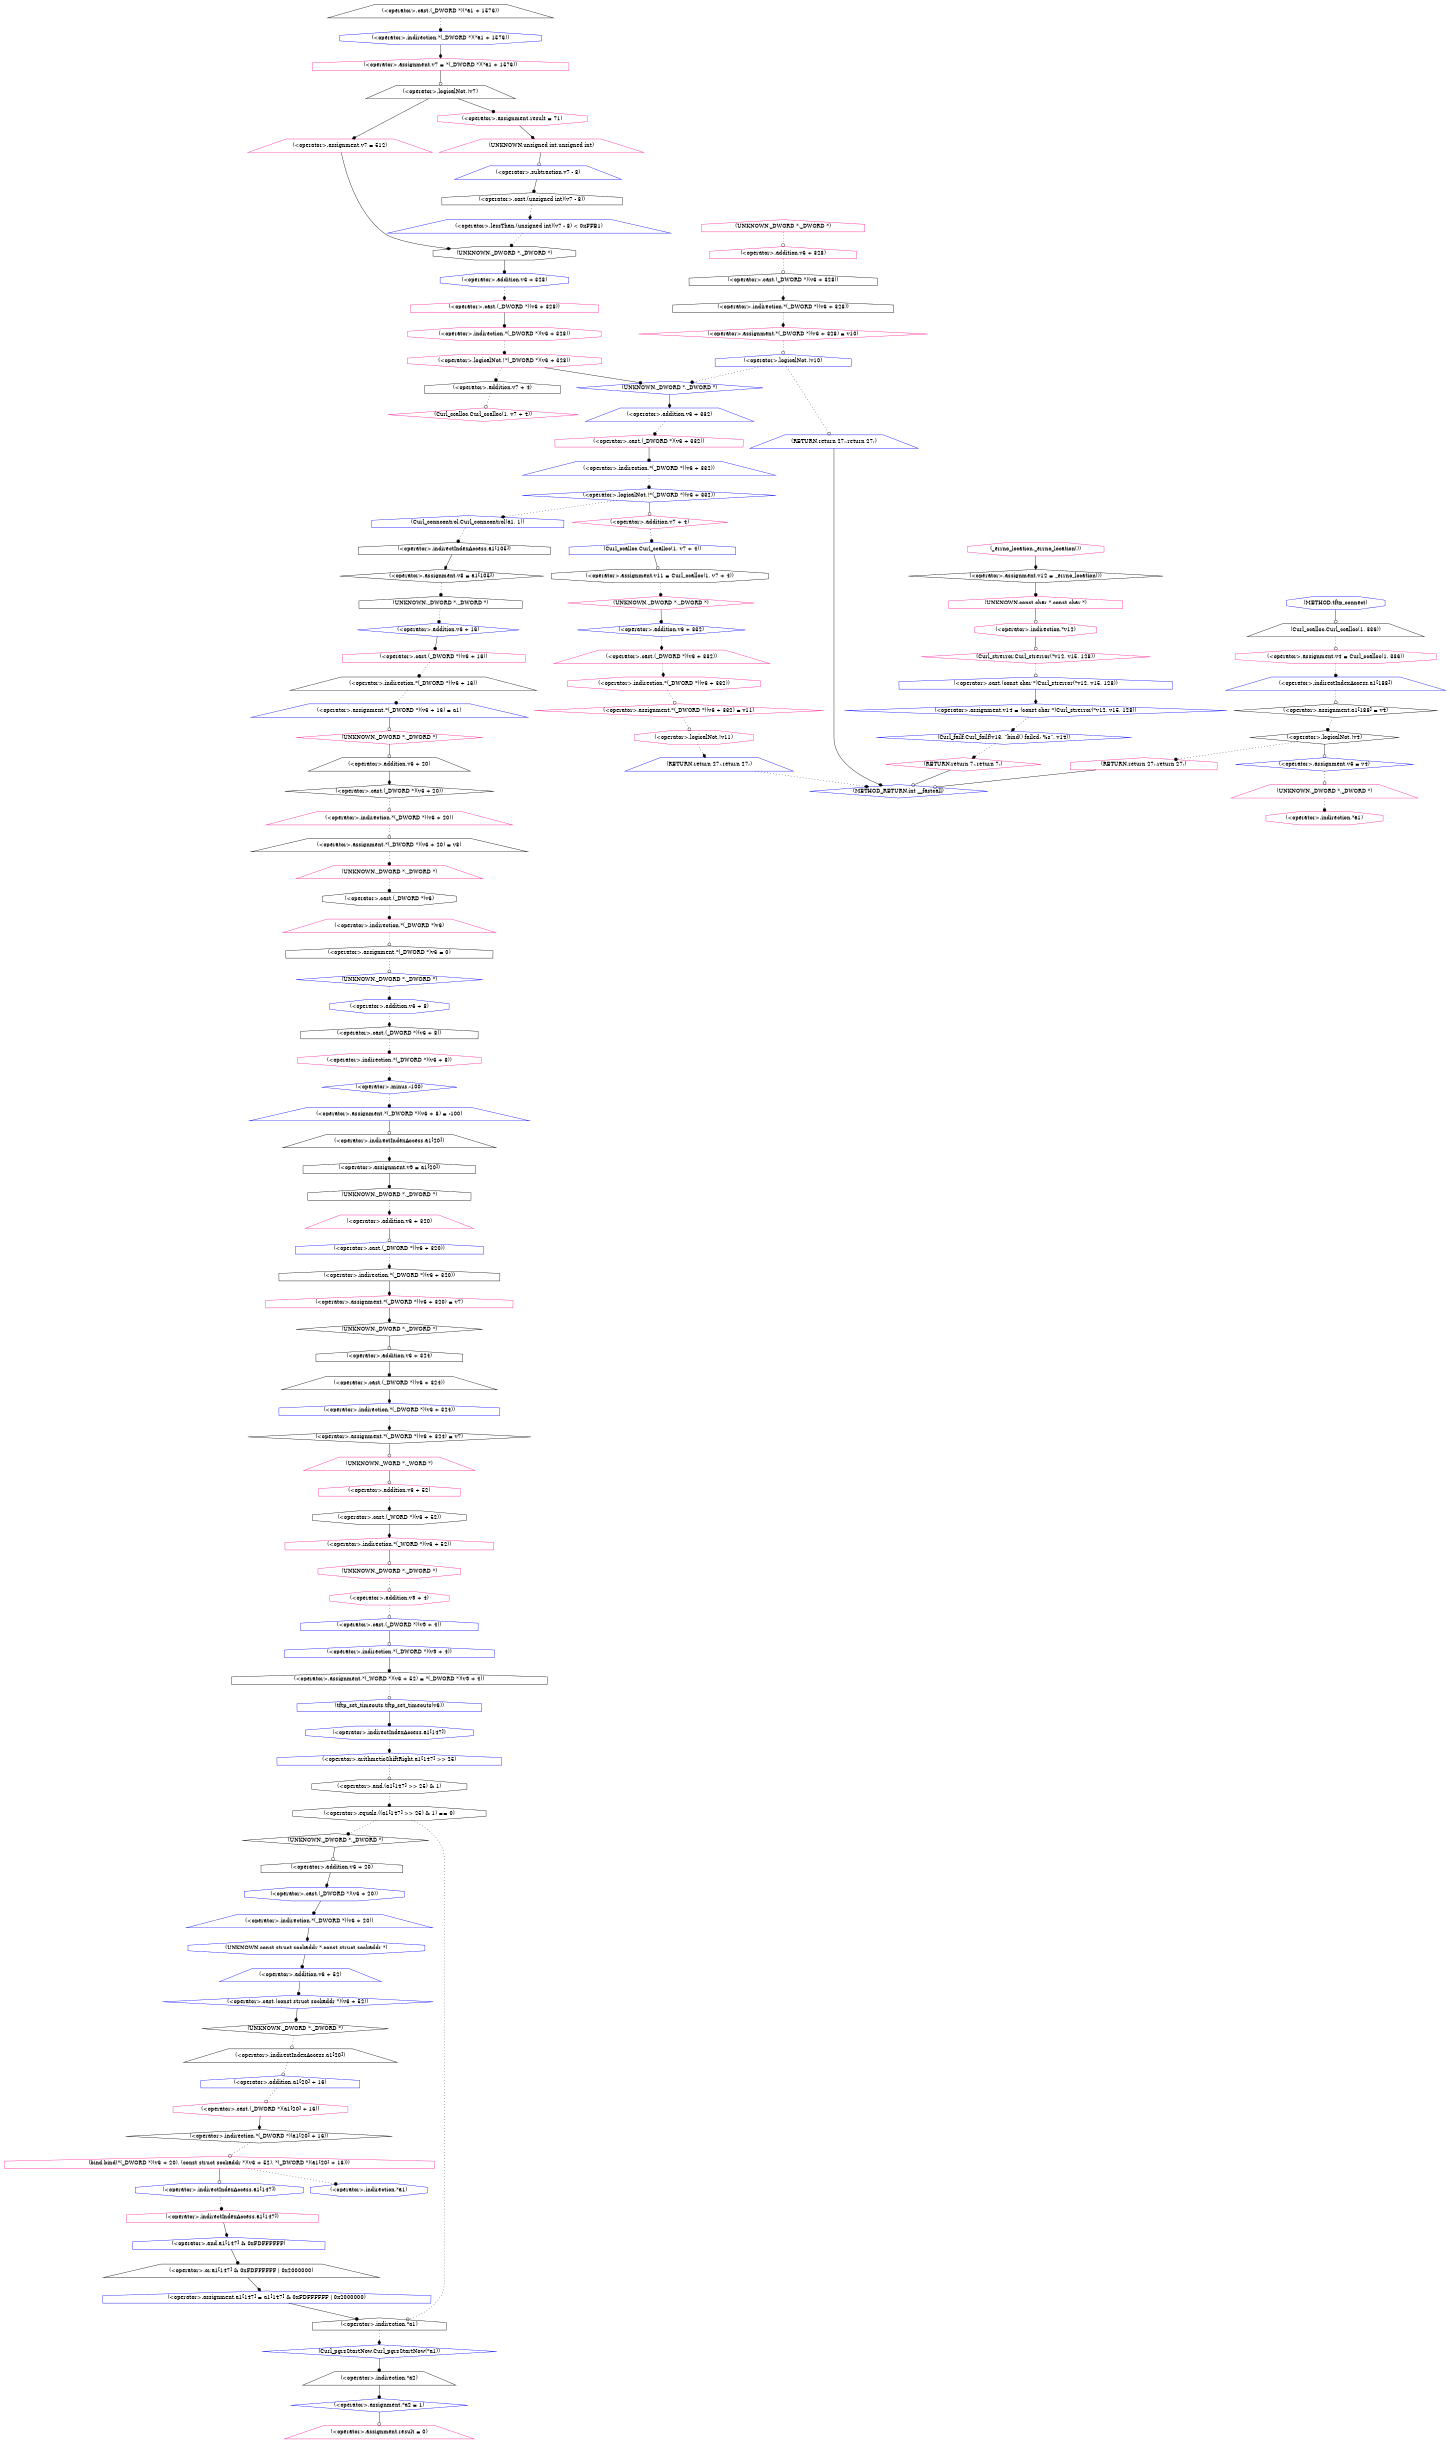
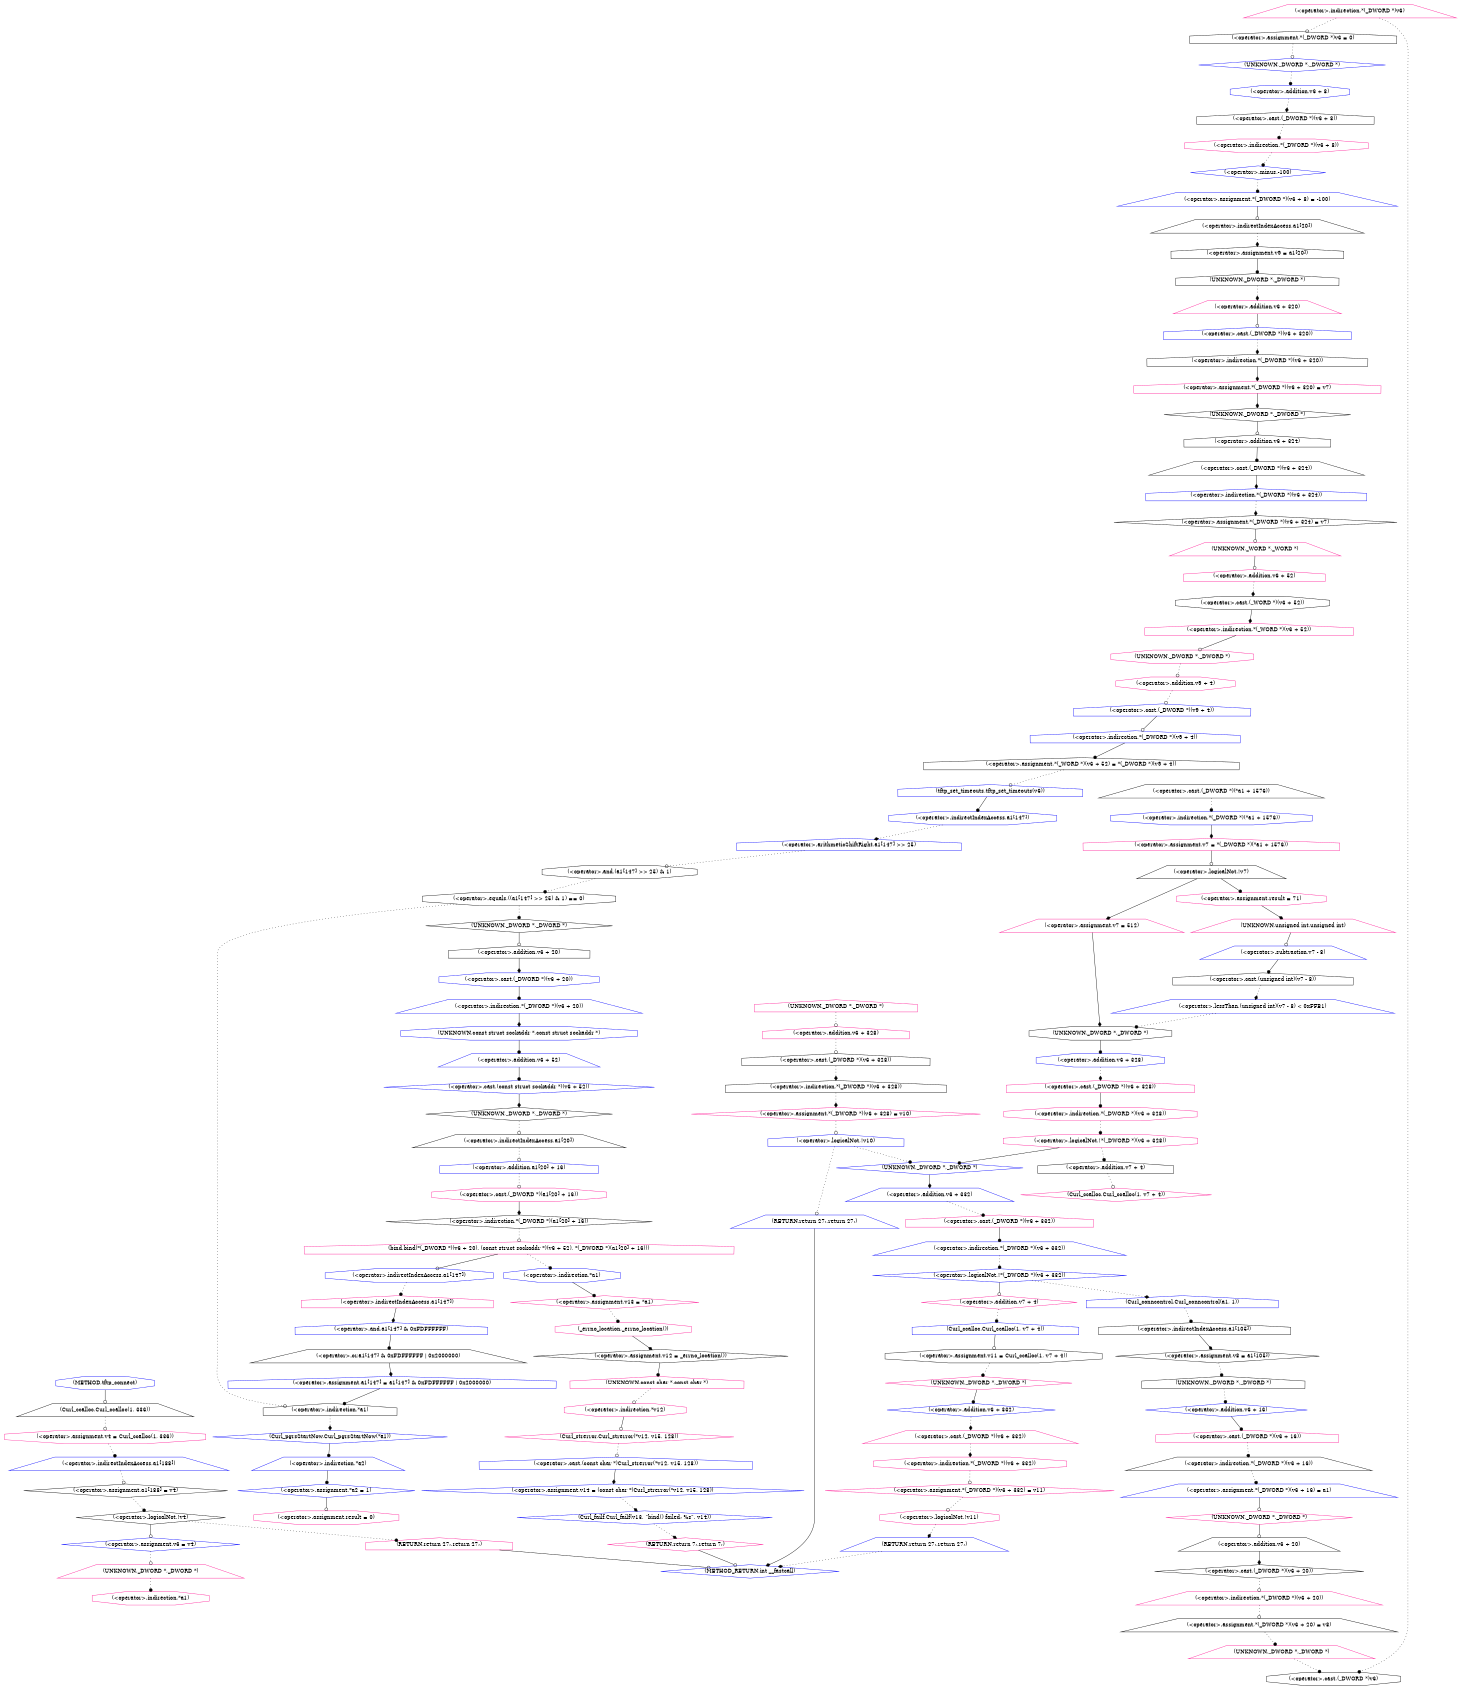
(1036, 614) -> (643, 1395)
(389, 911) -> (1408, 850)
none -> (605, 1302)
(379, 2378) -> (328, 1464)
(379, 2432) -> (326, 1518)
